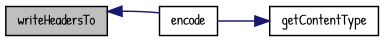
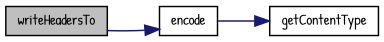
(141, 12) -> (126, 31)
